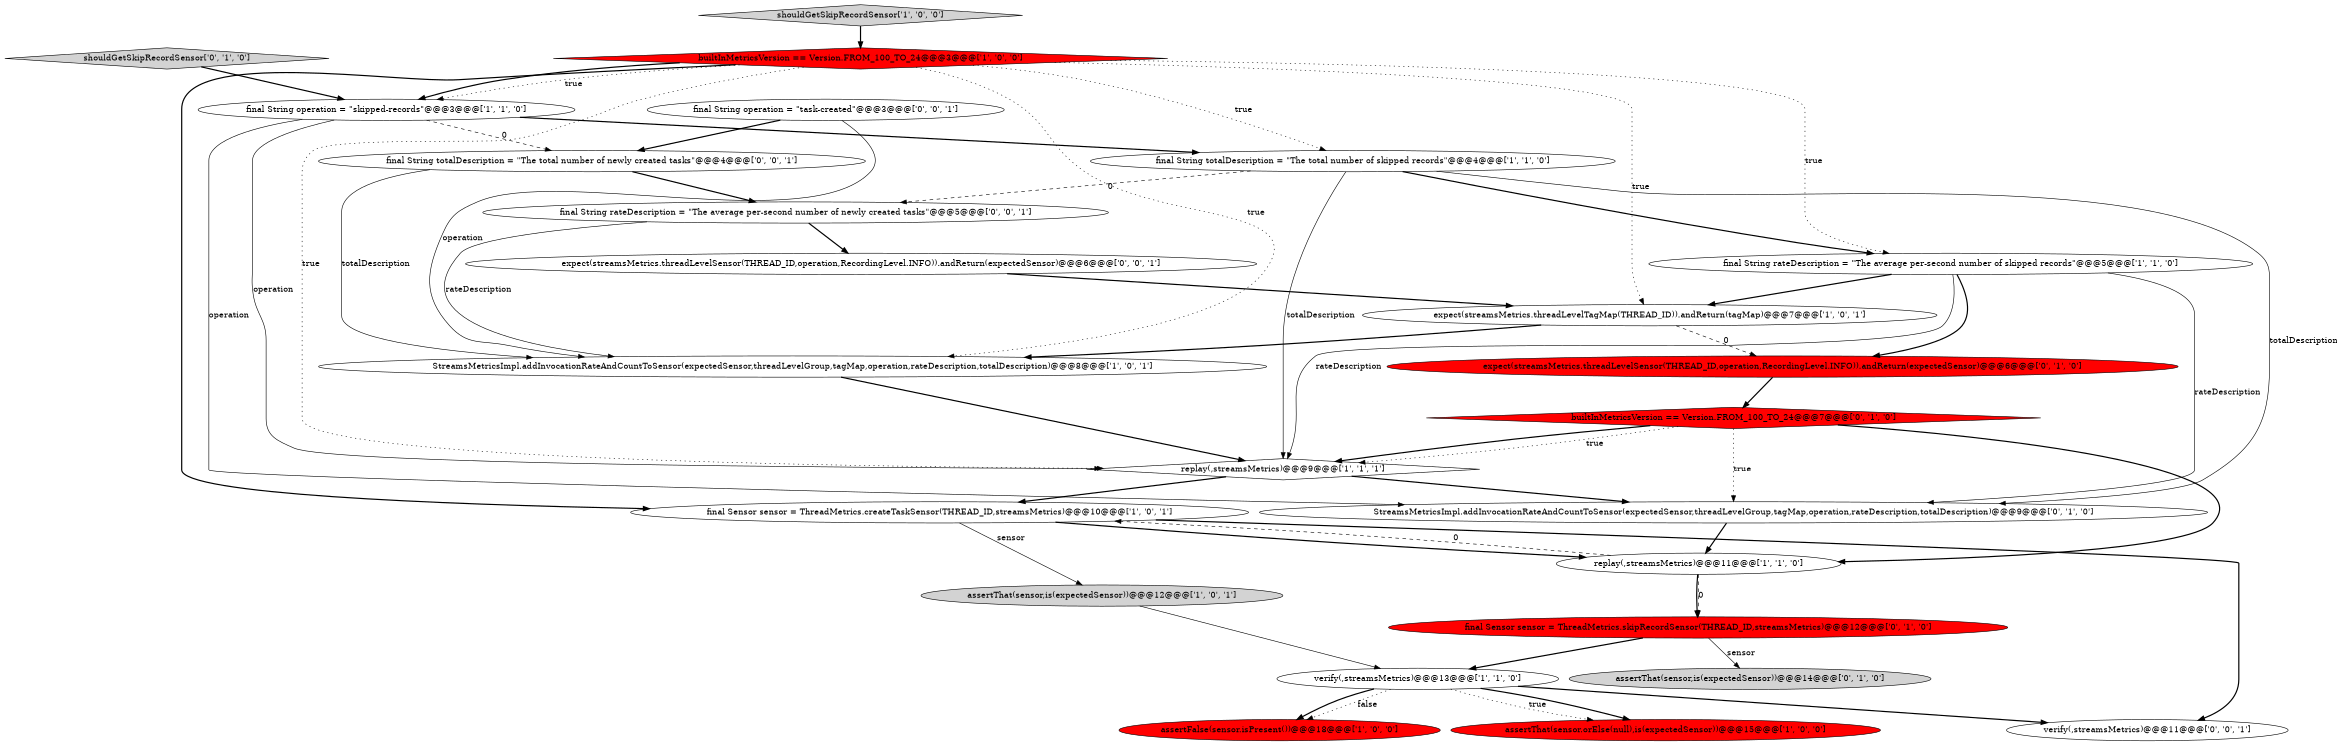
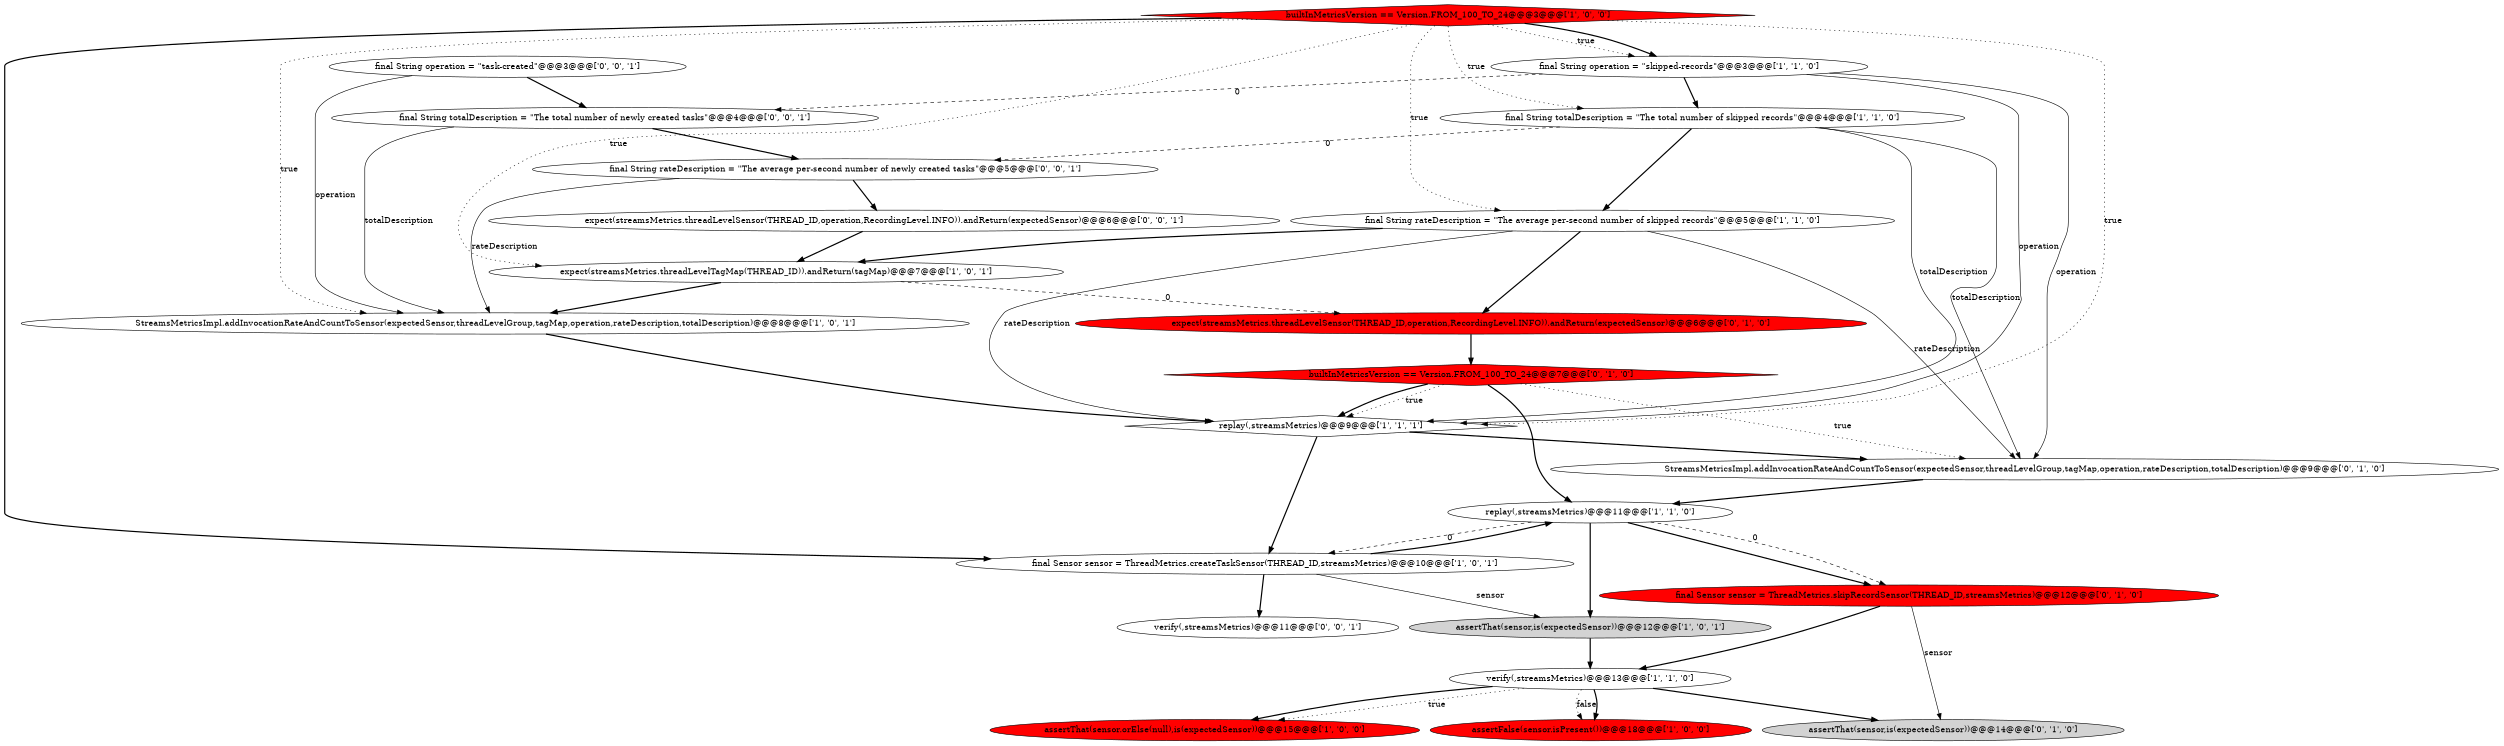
(861, 15) -> none
(167, 58) -> none
none -> (1590, 567)
(1257, 636) -> (1590, 650)
(1780, 704) -> (1762, 704)
